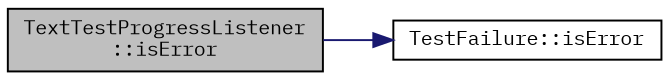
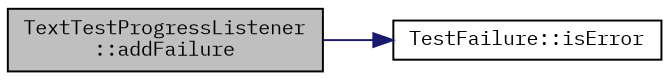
(165, 40) -> (165, 40)
